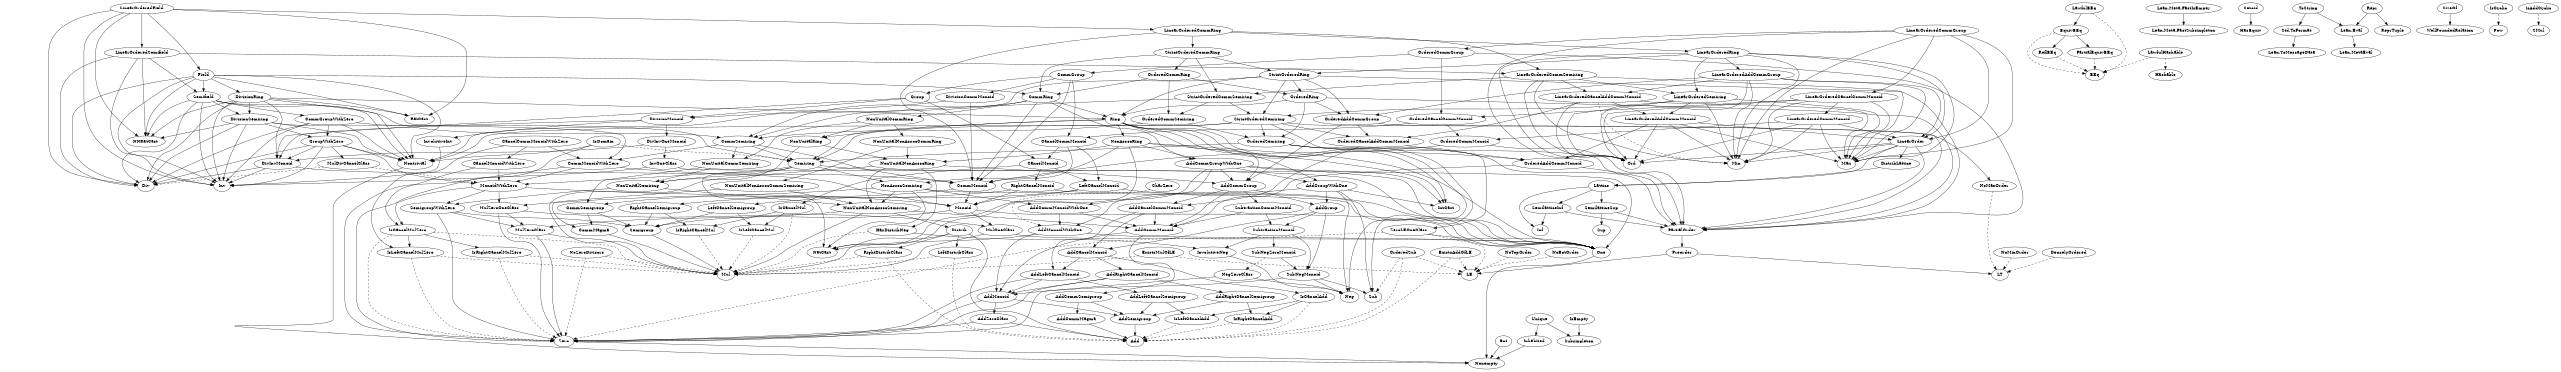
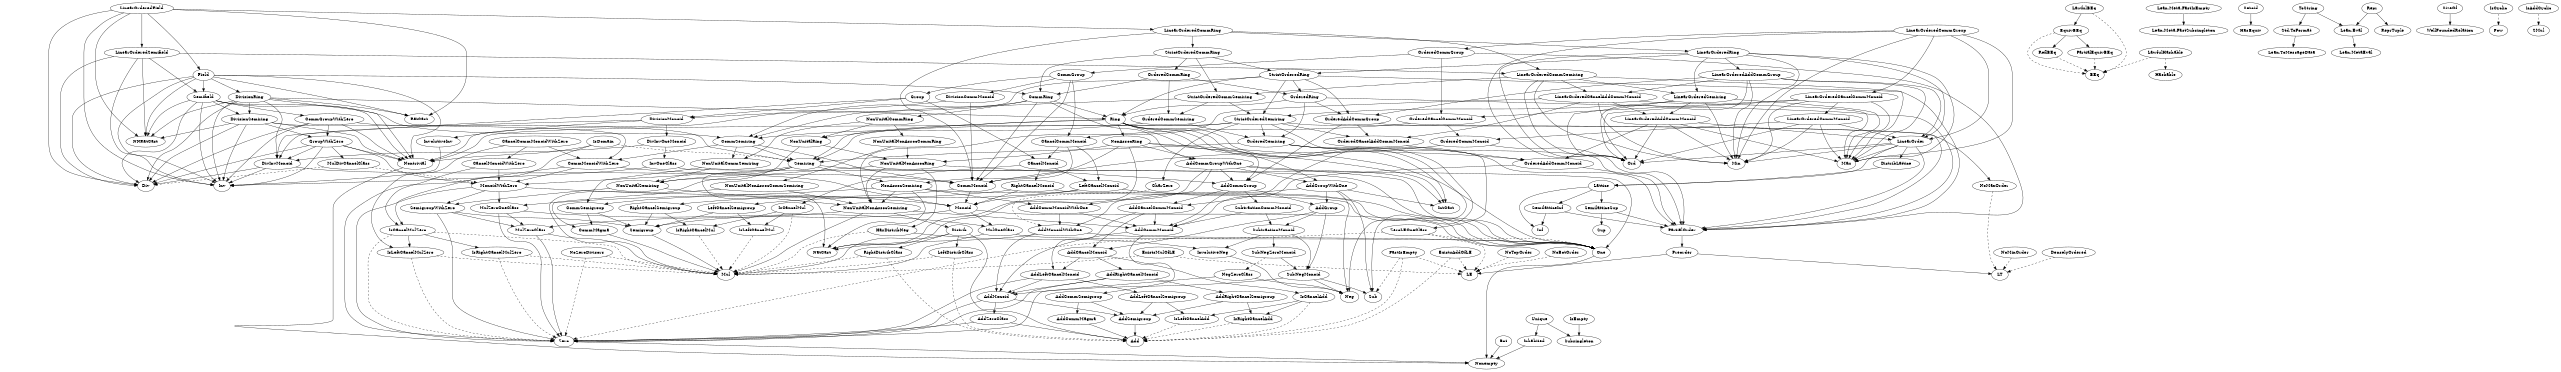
none -> (1196, 140)
(1561, 145) -> (1215, 118)
(1651, 150) -> (1651, 150)
(1510, 238) -> (1510, 238)
(1403, 253) -> (1403, 253)
